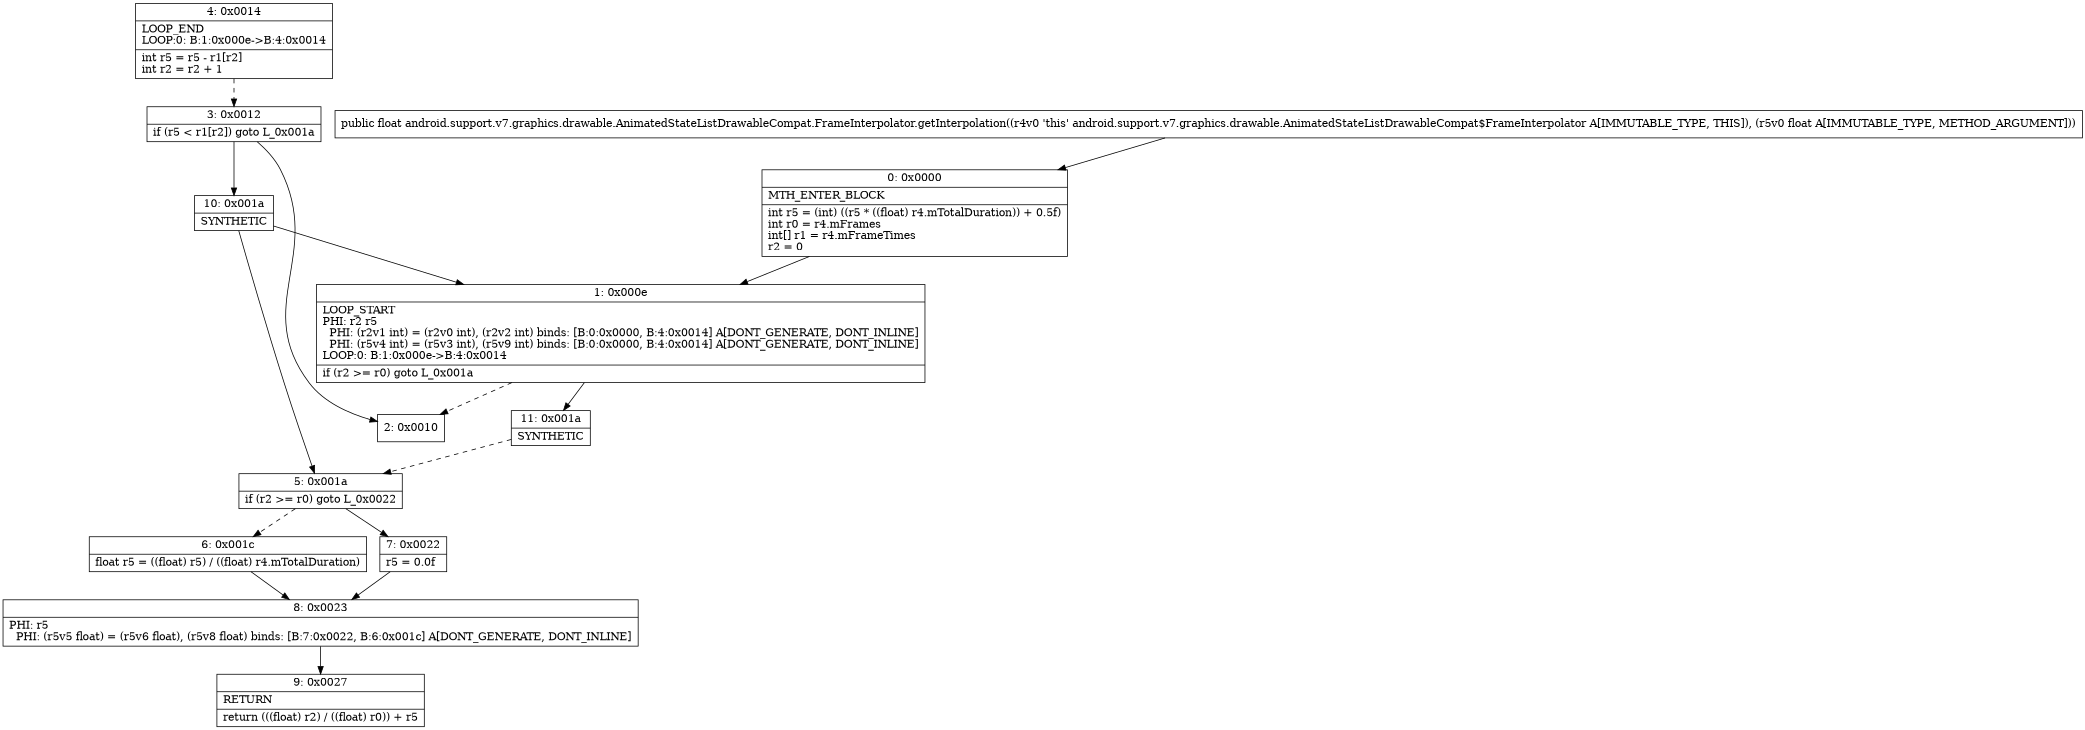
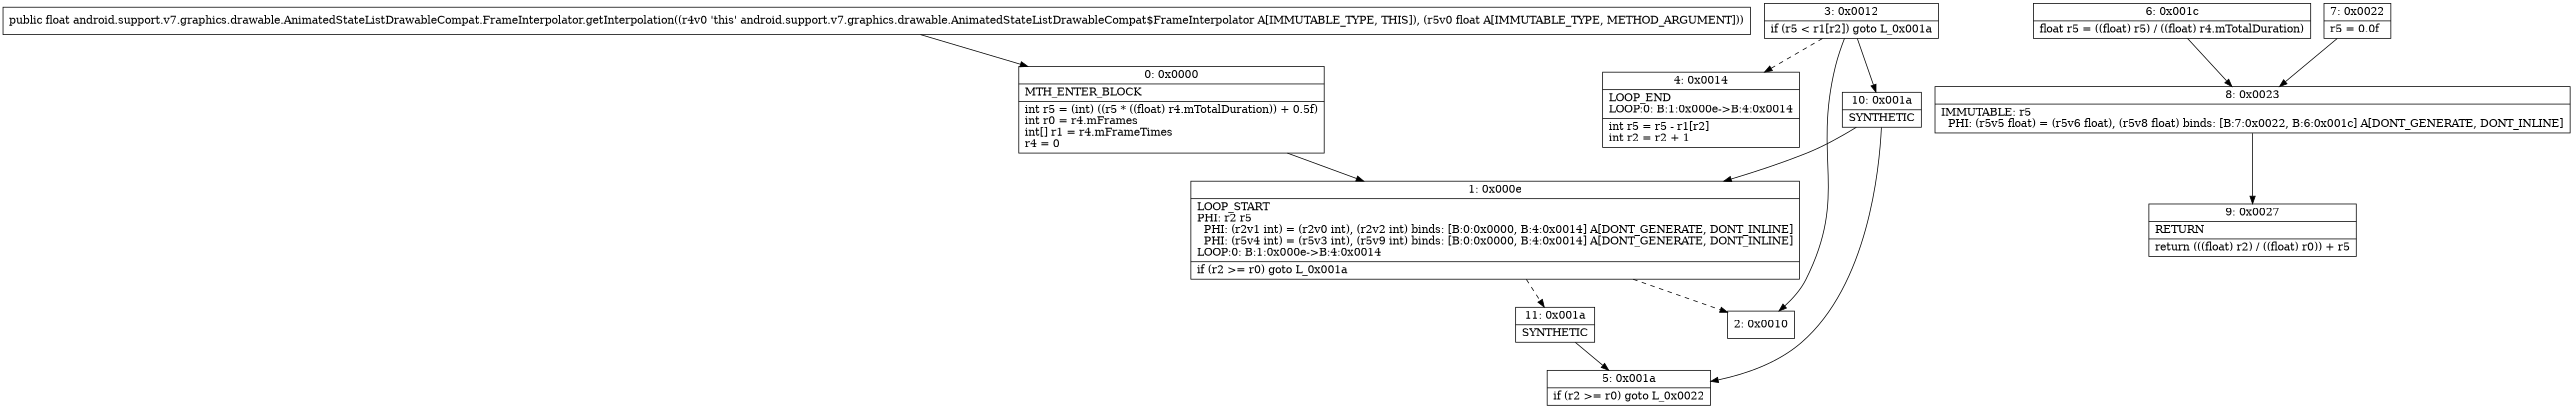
(234, 89) -> (1797, 53)
(786, 247) -> (1042, 144)
(576, 393) -> (1533, 290)
(451, 456) -> (1589, 354)
(278, 520) -> none
(364, 520) -> none
(31, 626) -> (1988, 112)
